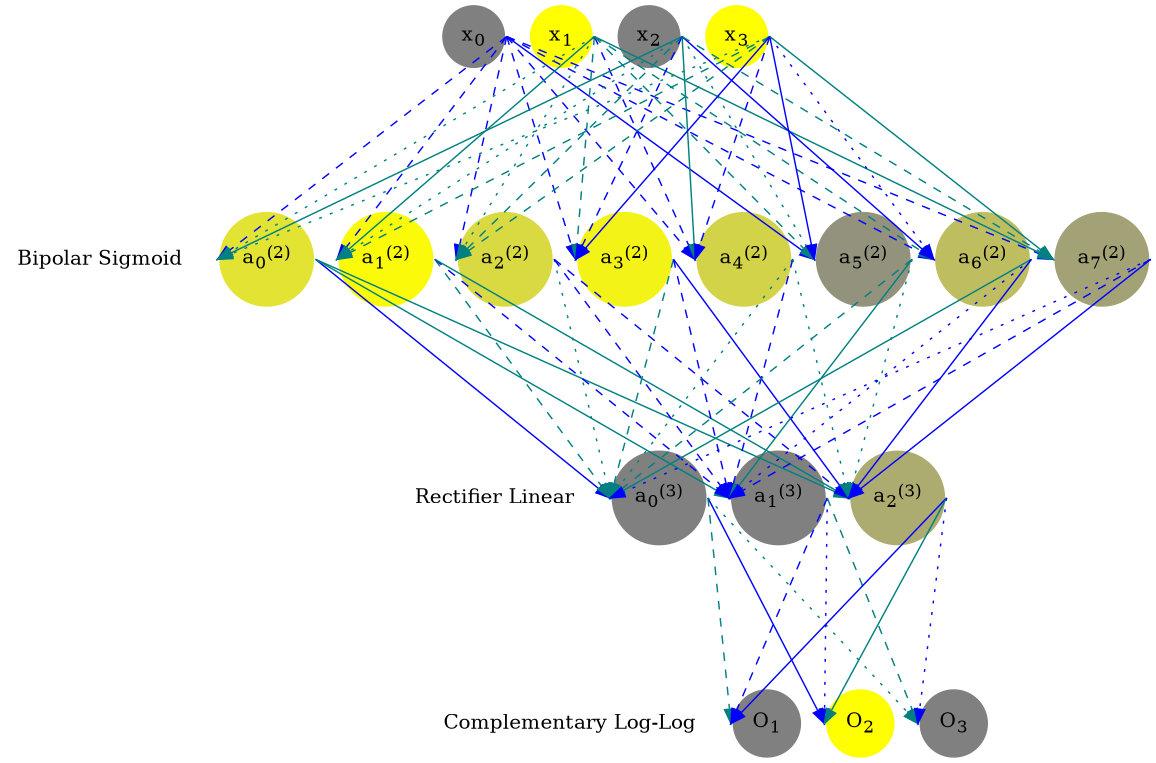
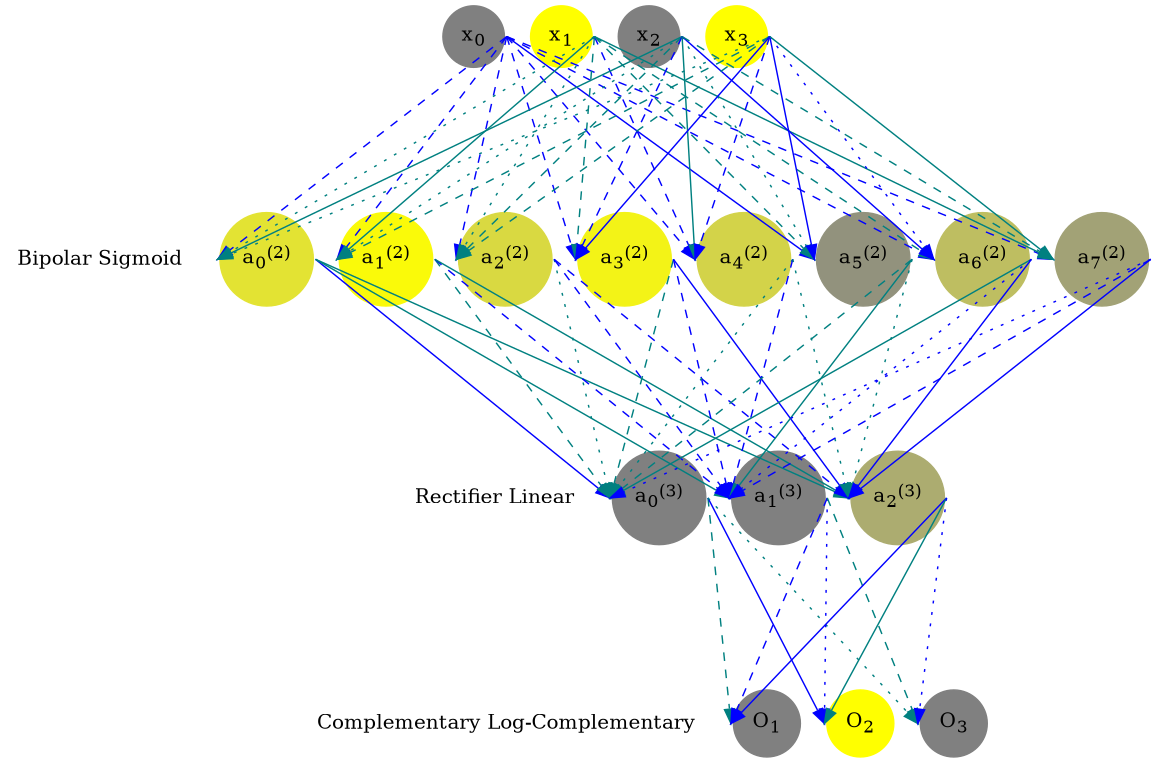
(570, 723) -> (507, 723)
